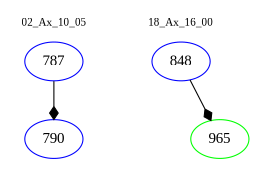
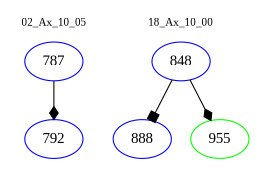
(181, 23) -> (181, 23)
(54, 139) -> (54, 139)
none -> (142, 139)
(220, 139) -> (220, 139)
